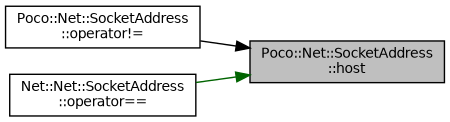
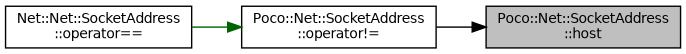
(216, 80) -> (210, 27)
